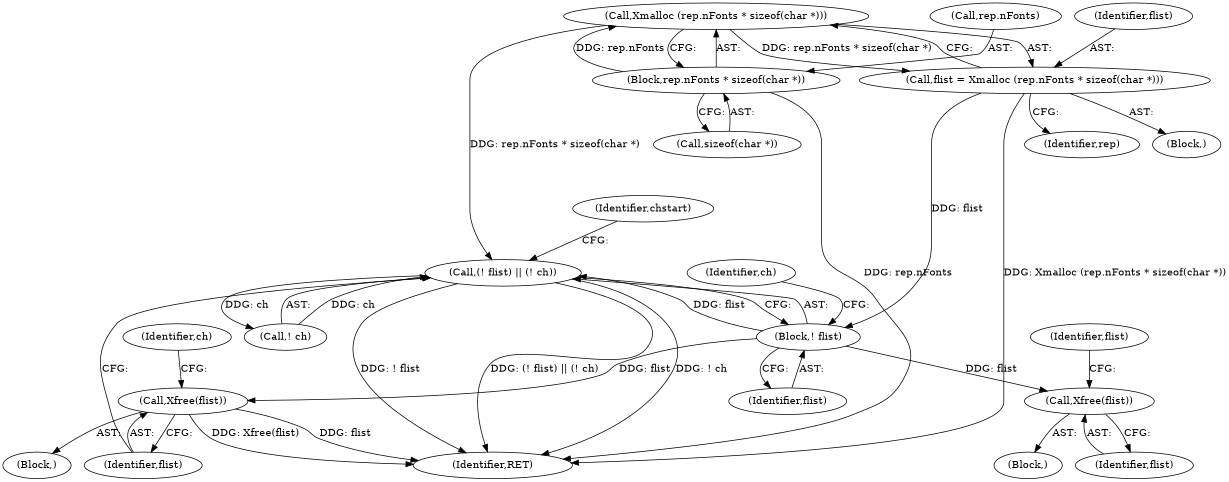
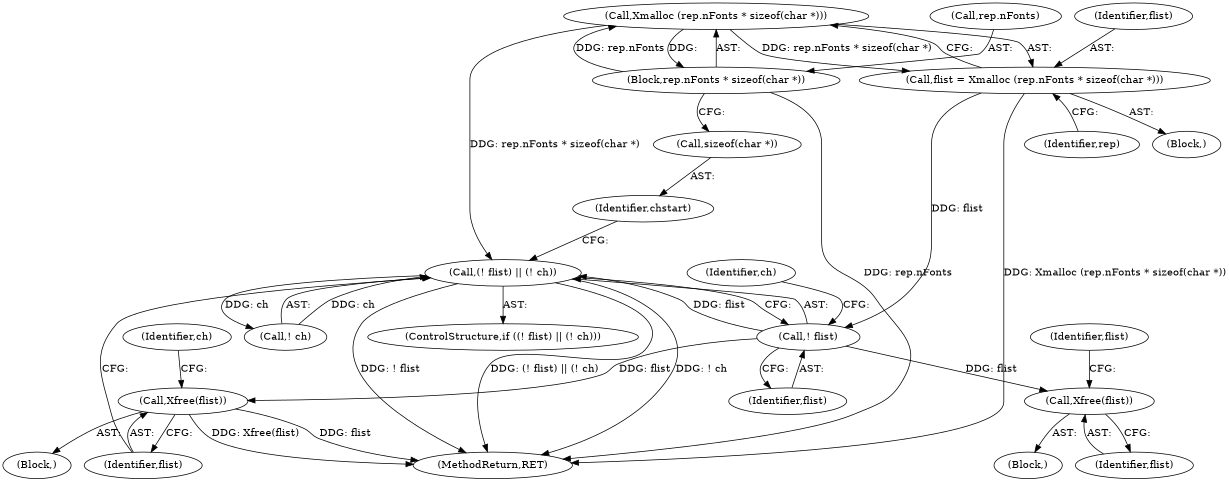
(685, 48) -> (685, 48)
(1031, 114) -> (1070, 114)
(730, 116) -> (688, 174)
none -> (503, 337)
(808, 337) -> (808, 337)
(493, 465) -> (493, 465)
